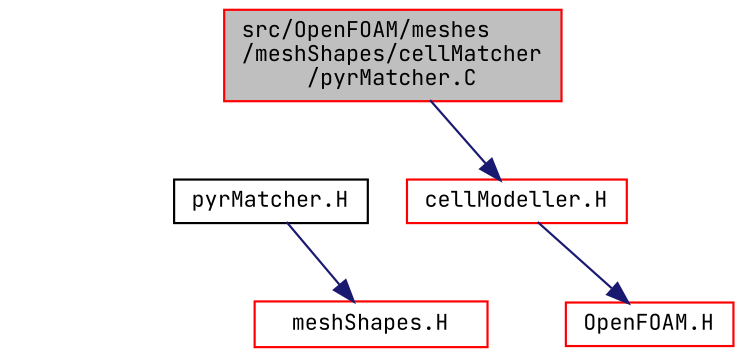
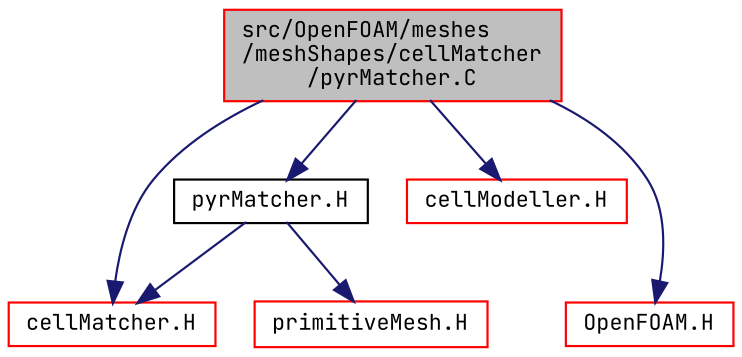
none -> (329, 132)
(575, 255) -> (641, 170)
none -> (112, 324)
(371, 324) -> (371, 324)
